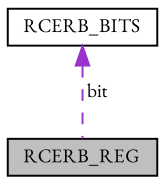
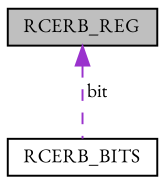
(83, 102) -> (83, 102)
